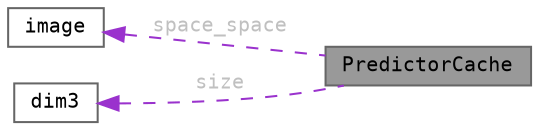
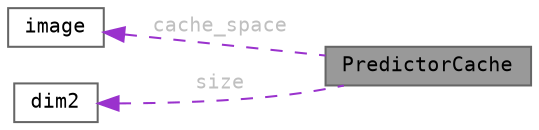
(215, 26) -> (215, 26)
(56, 103) -> (56, 103)
